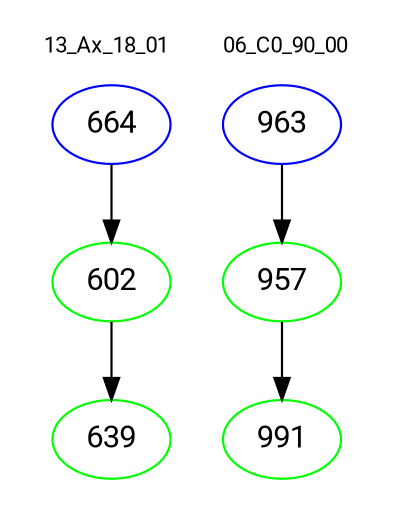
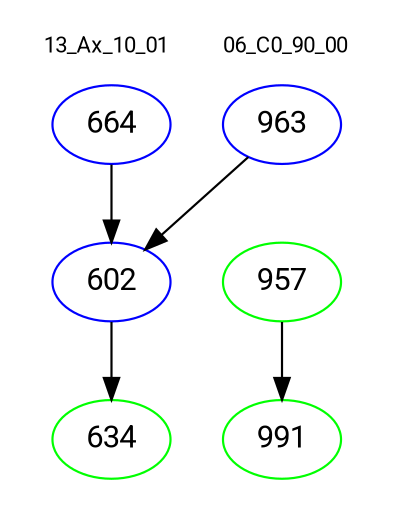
(107, 47) -> (107, 47)
(282, 193) -> (220, 182)
(111, 282) -> (111, 282)
(111, 439) -> (111, 439)
